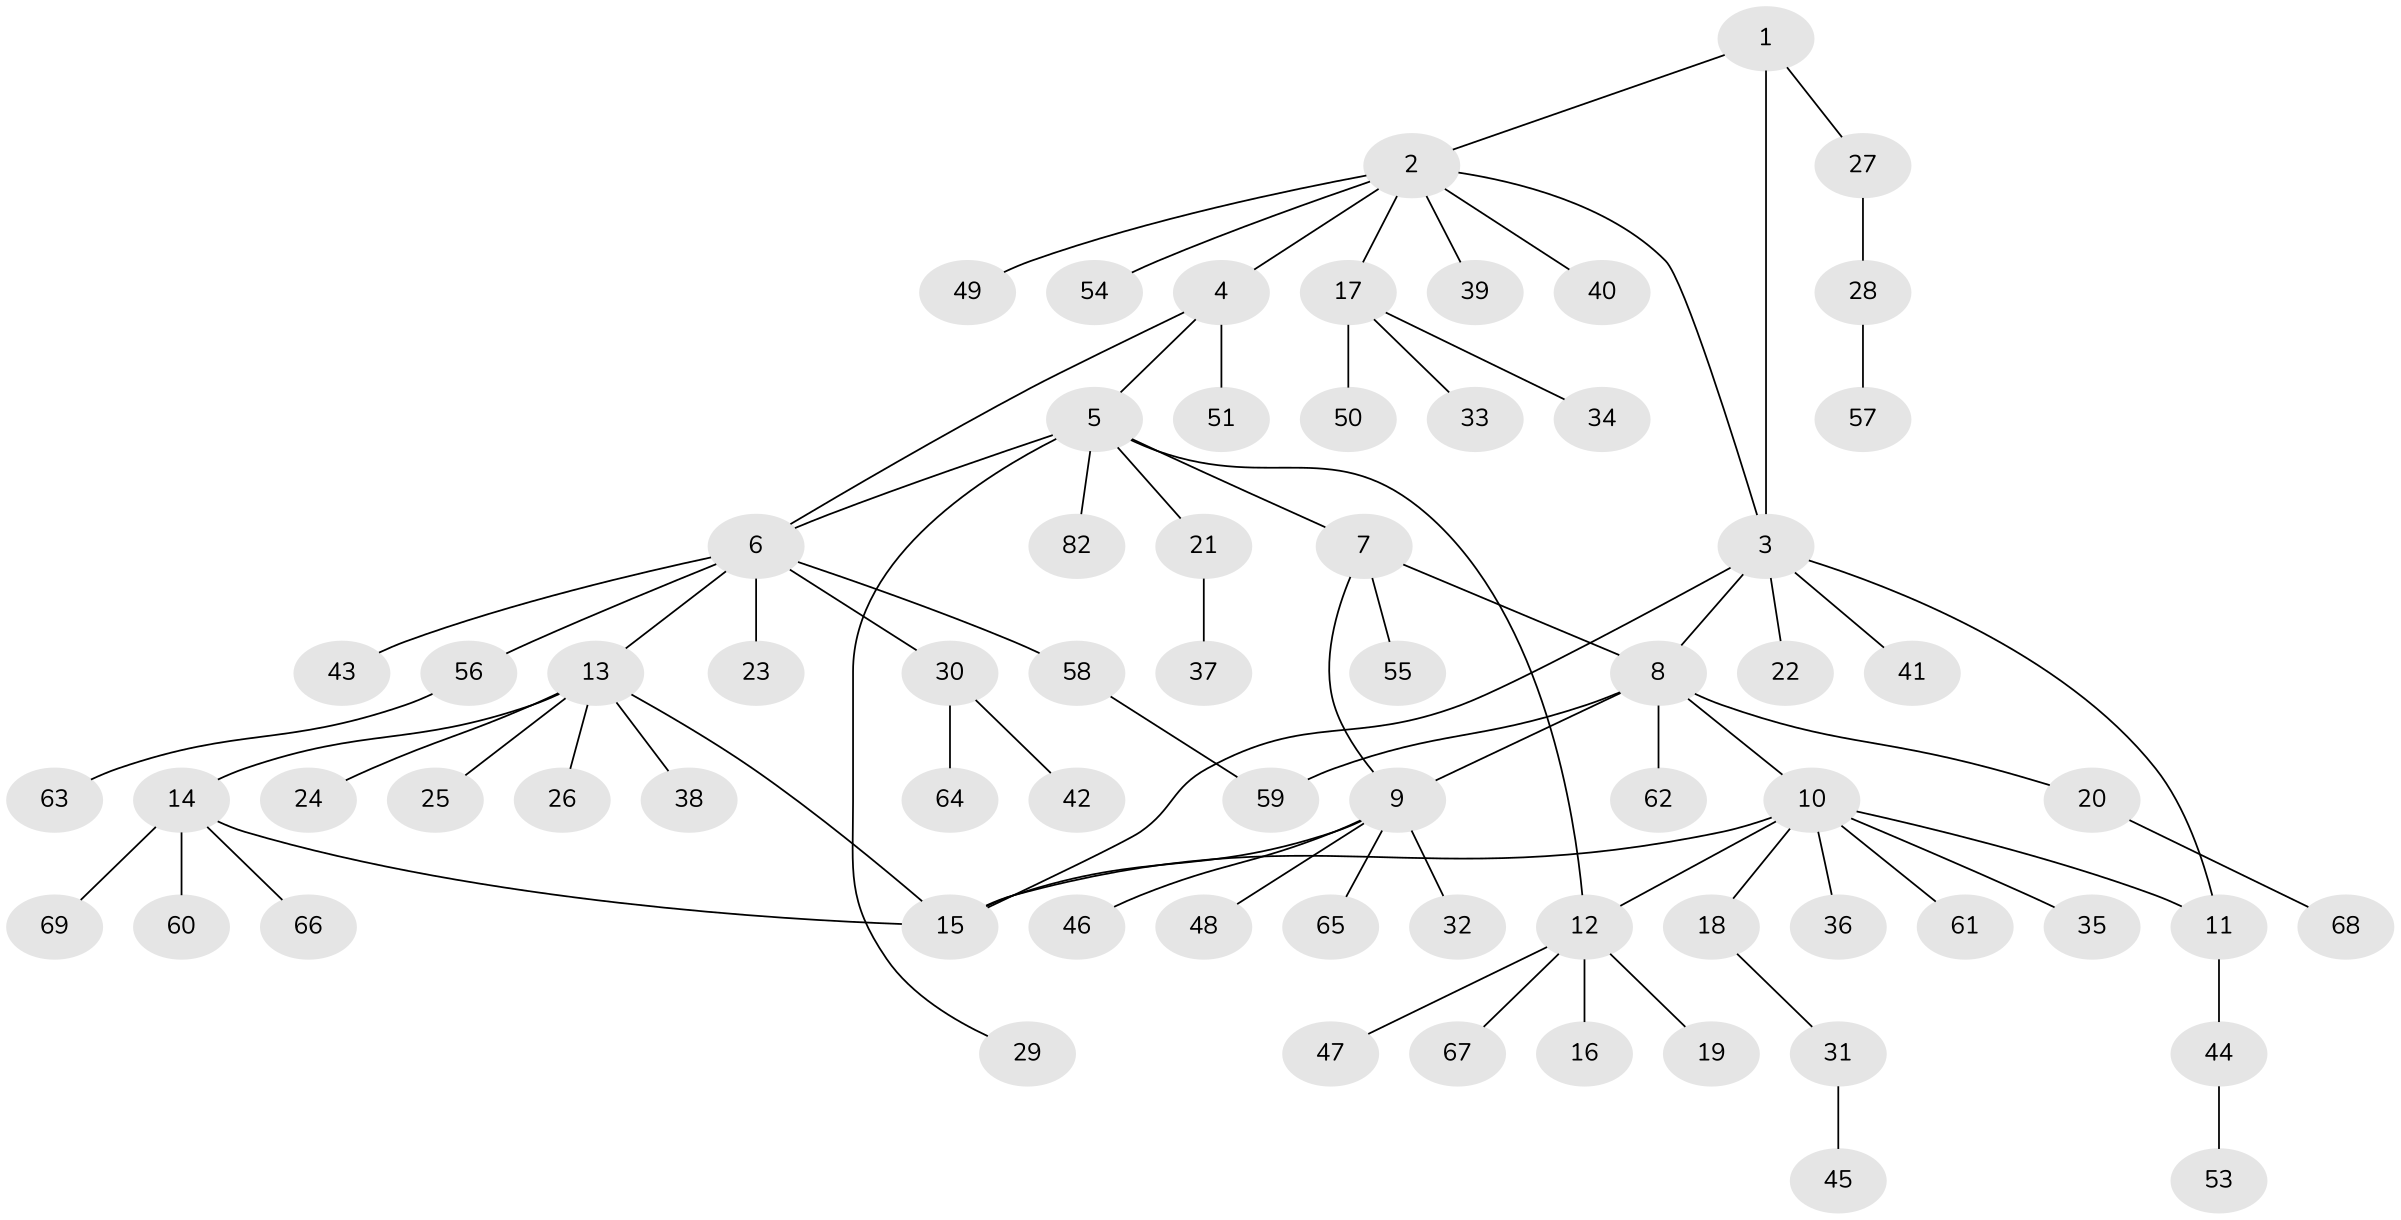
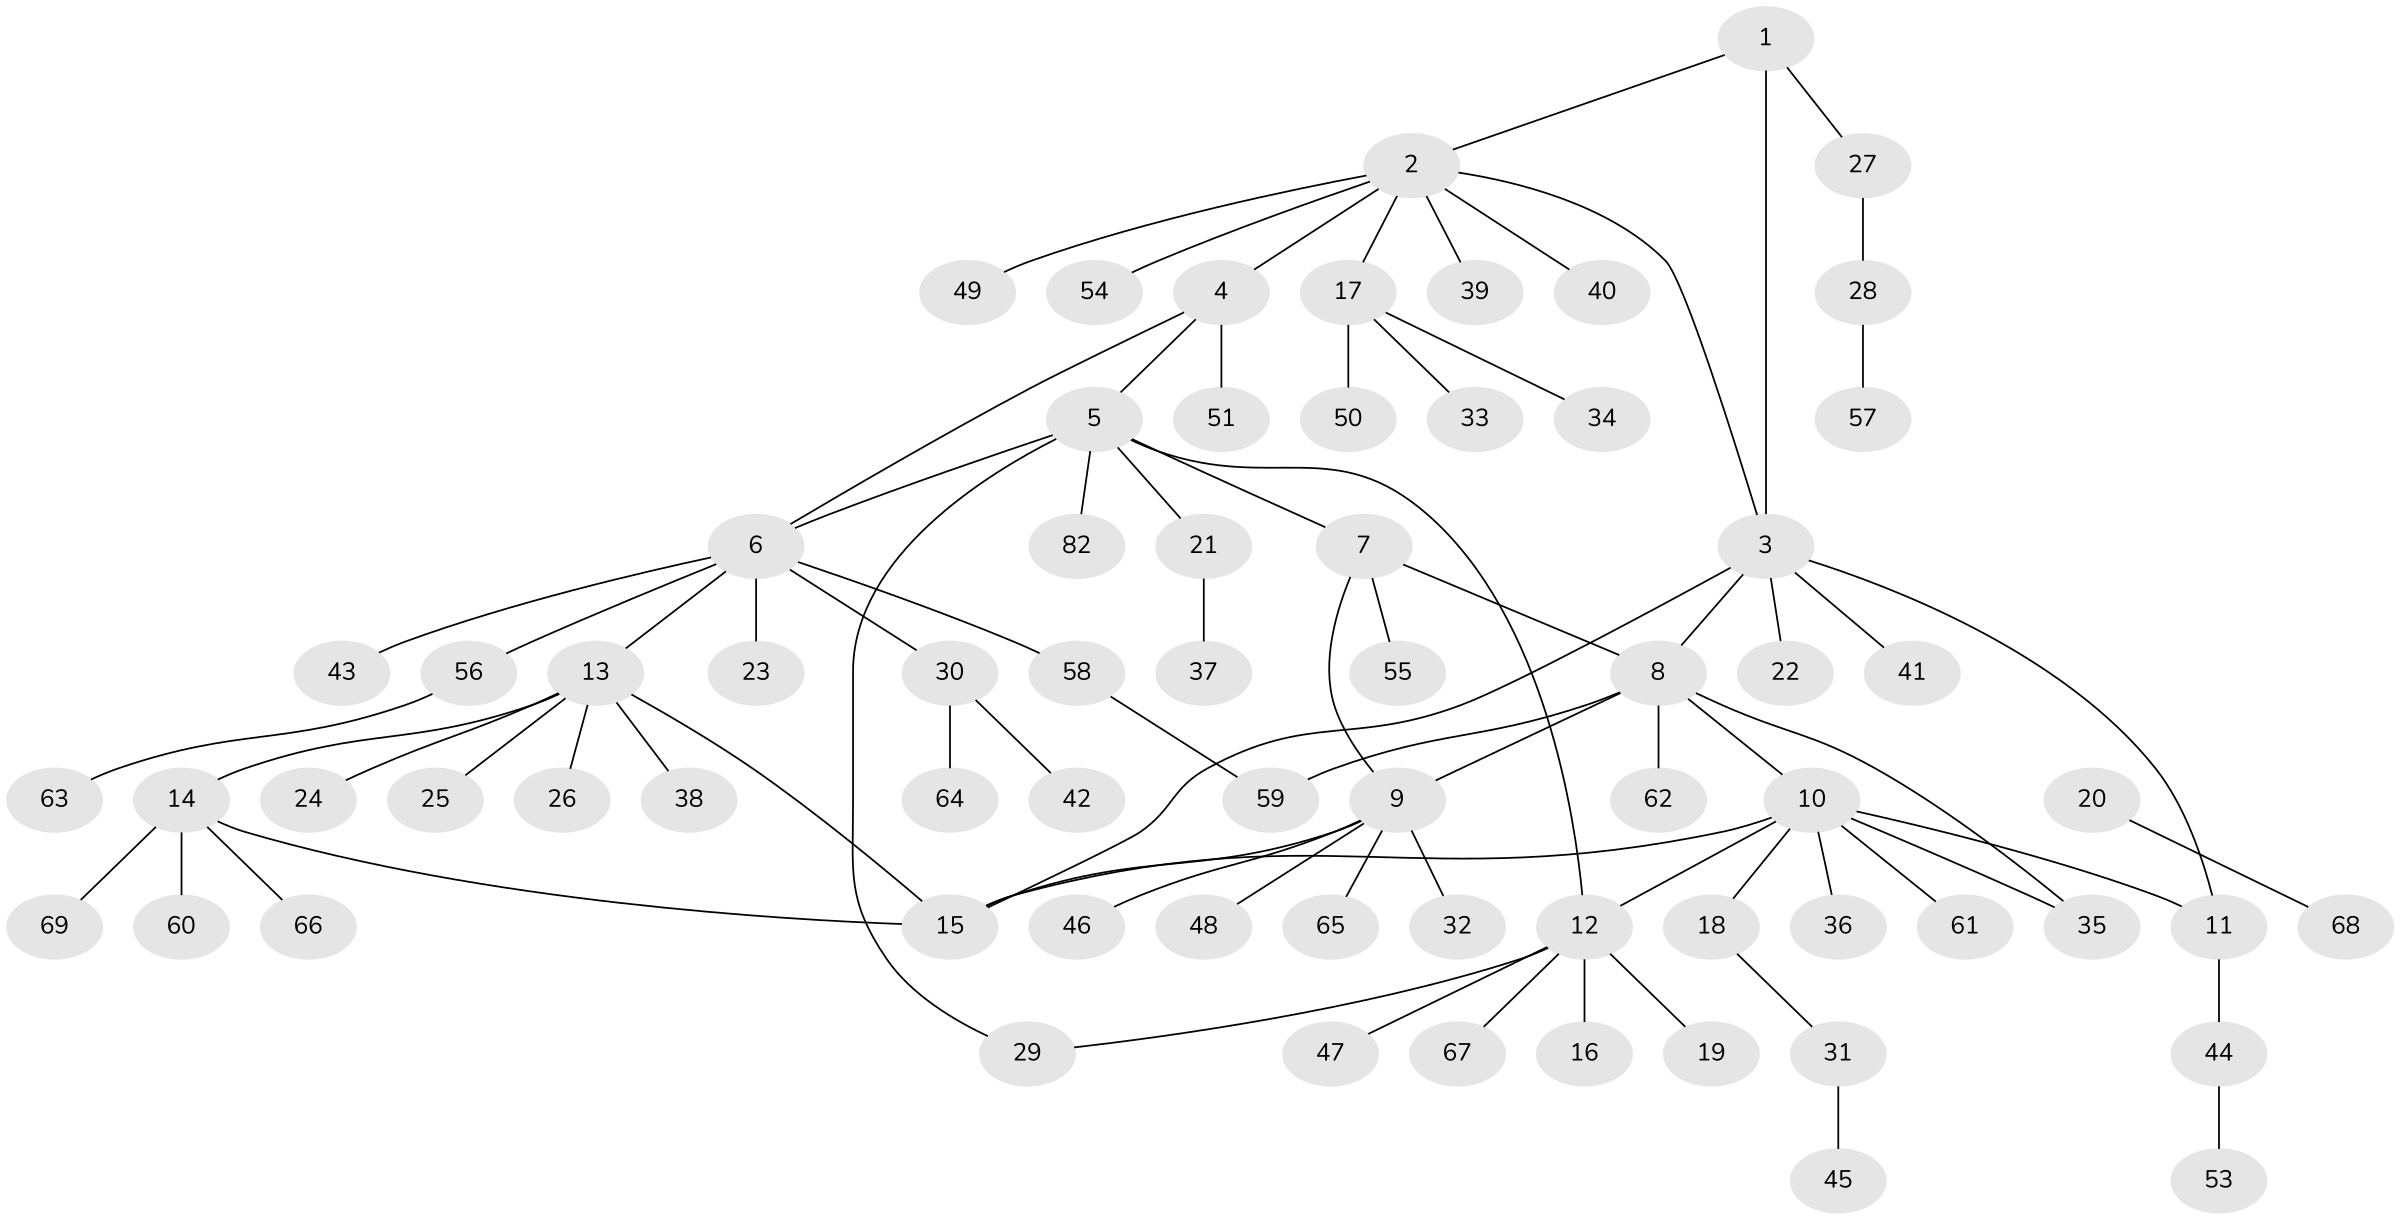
(1871, 743) -> (1891, 777)
none -> (1314, 1011)
